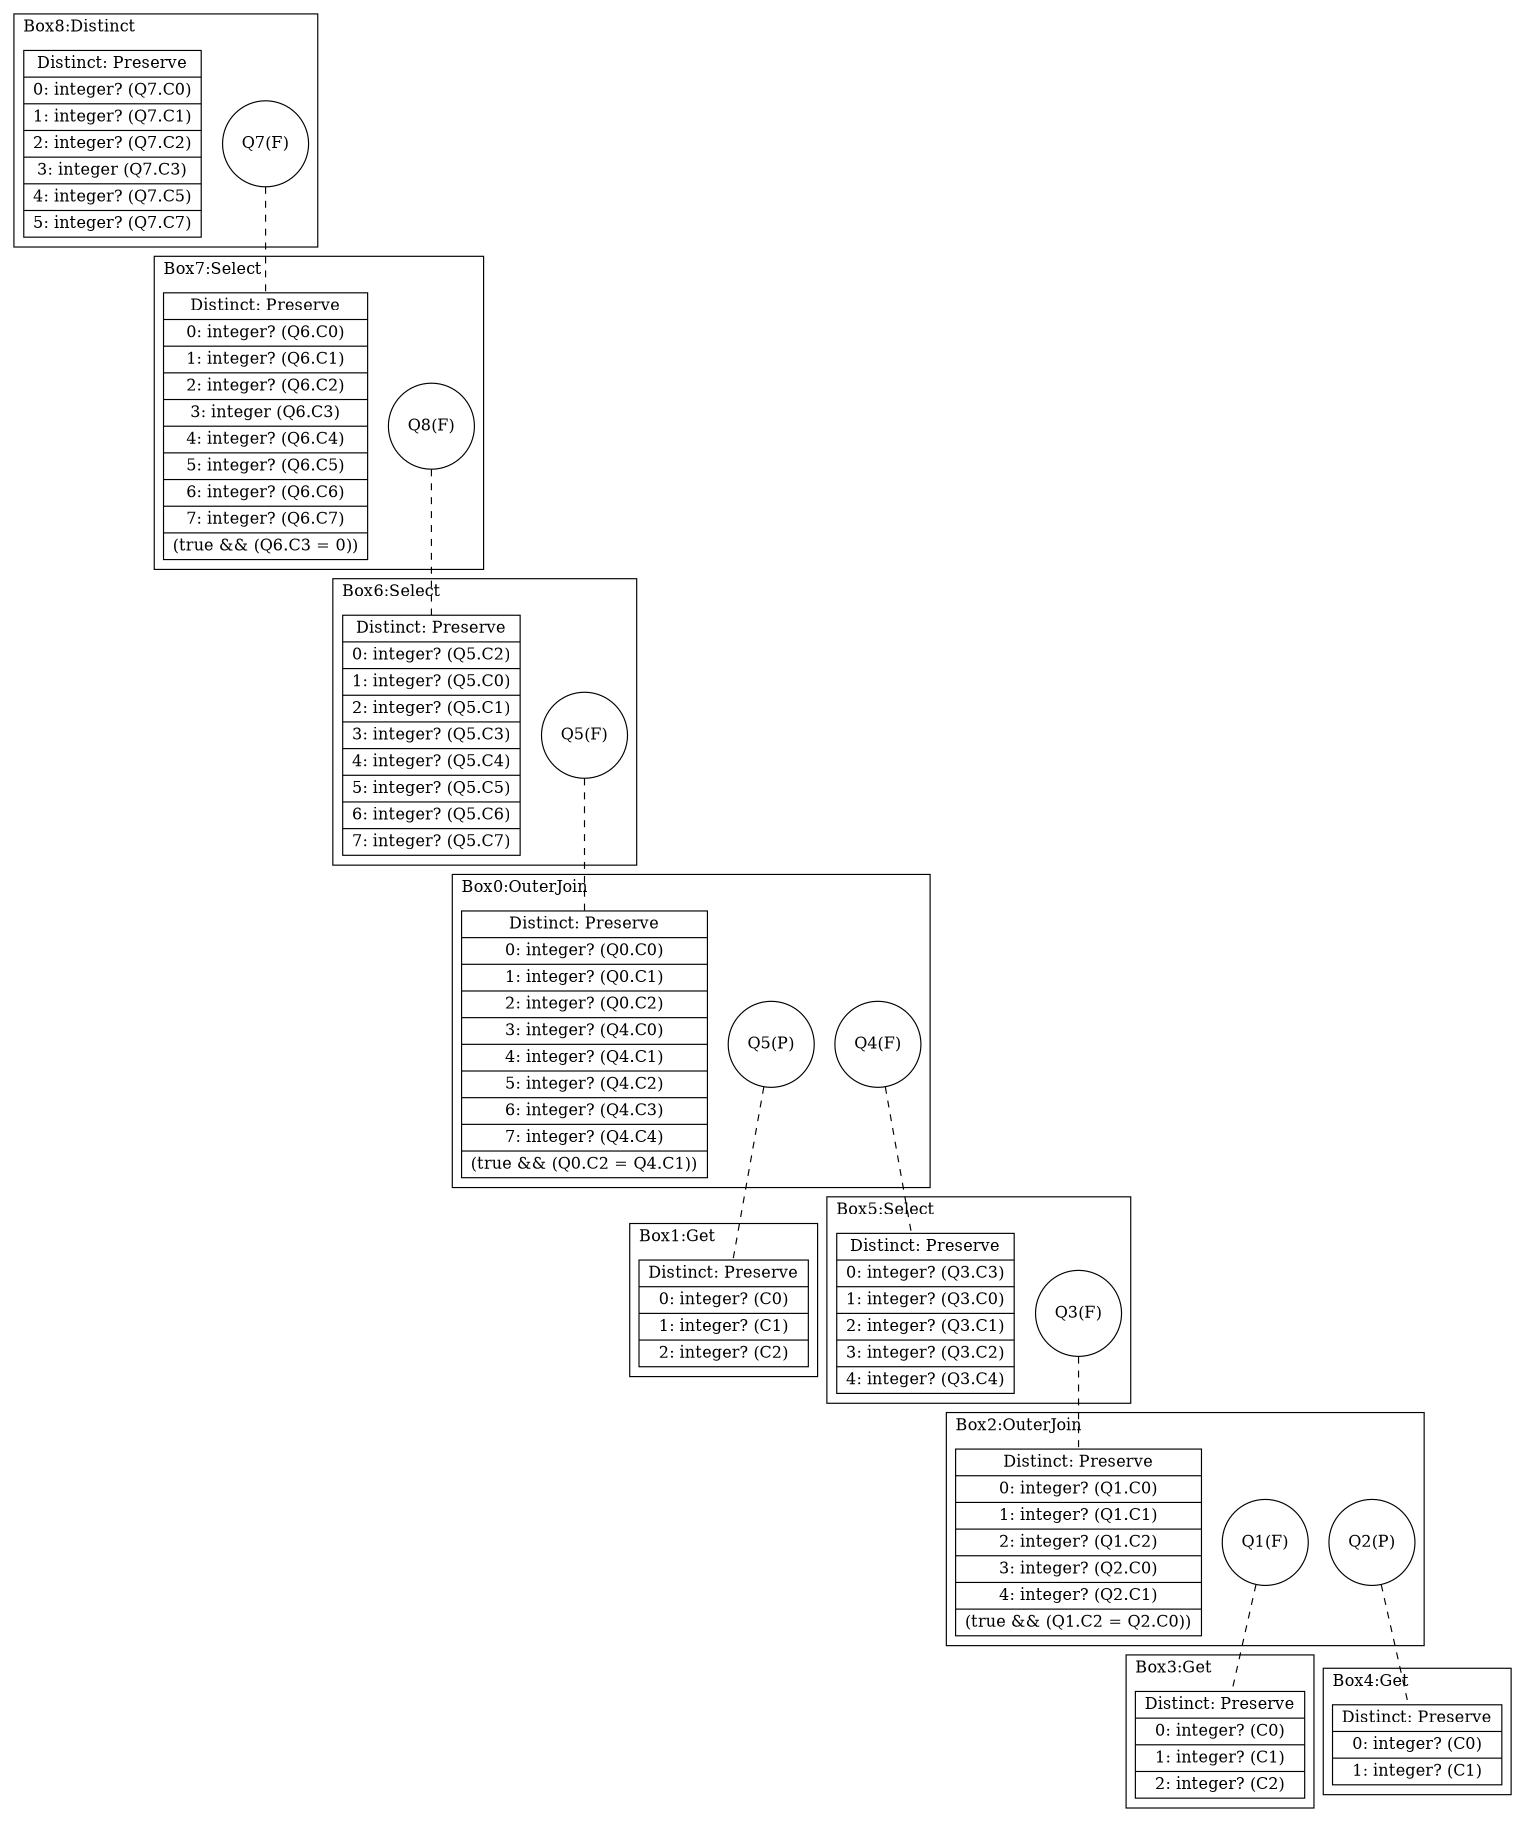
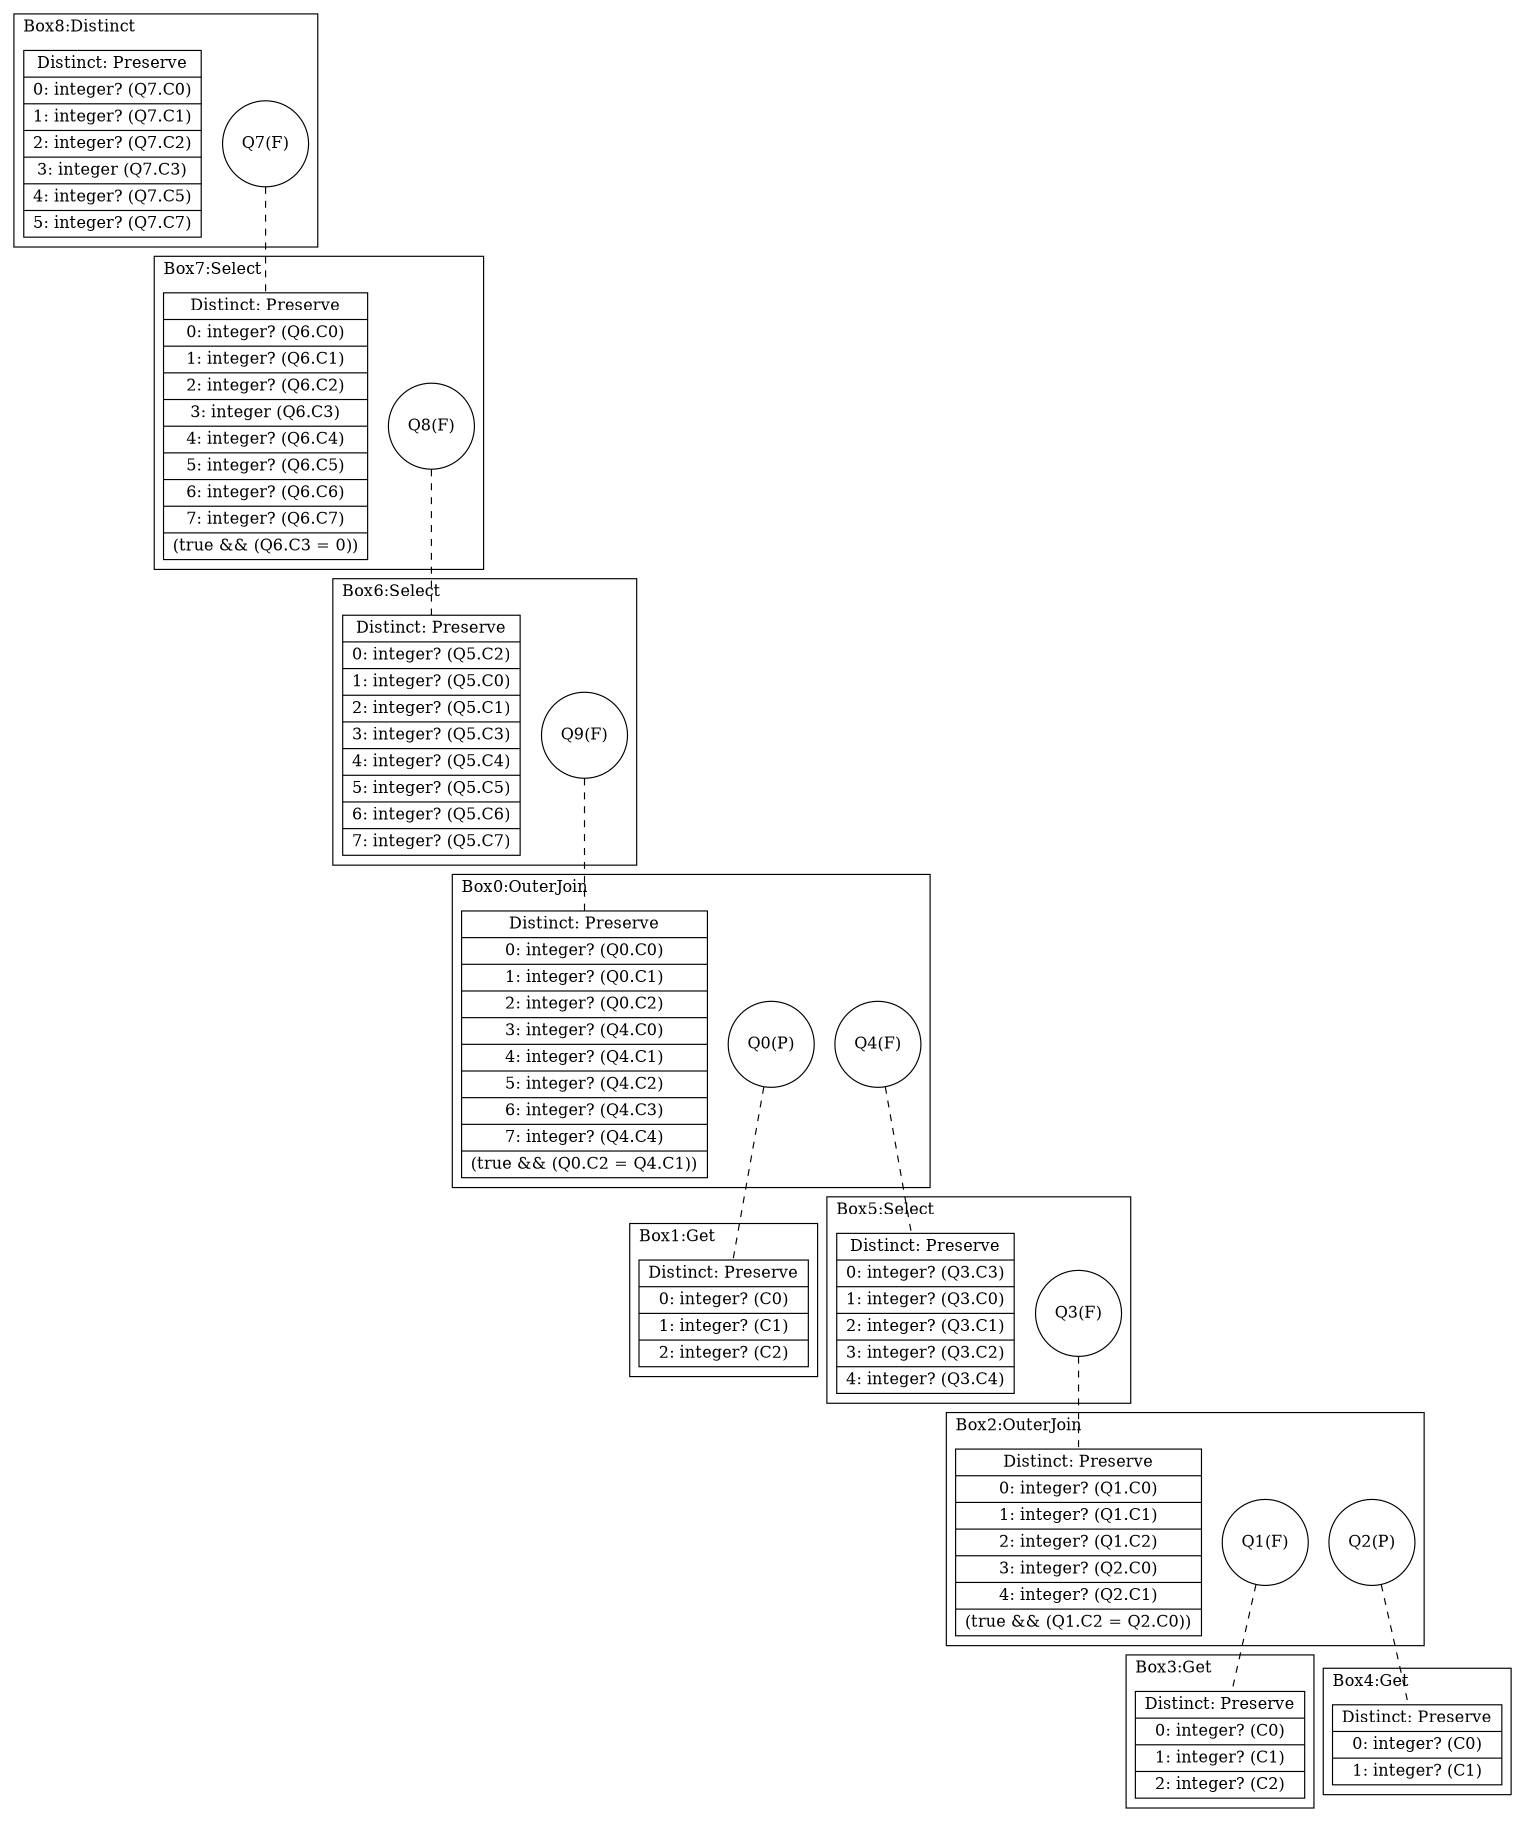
(584, 735) -> (584, 735)
(771, 1044) -> (771, 1044)
